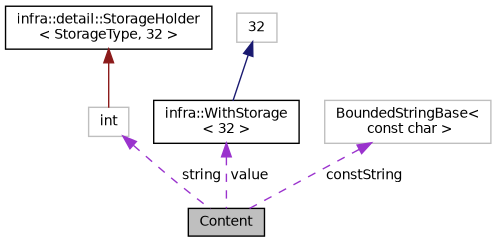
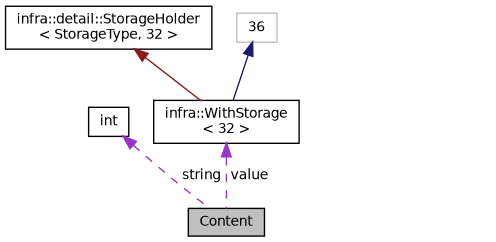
(257, 28) -> (257, 28)
(109, 85) -> (173, 79)
(109, 122) -> (109, 122)
(408, 122) -> none
